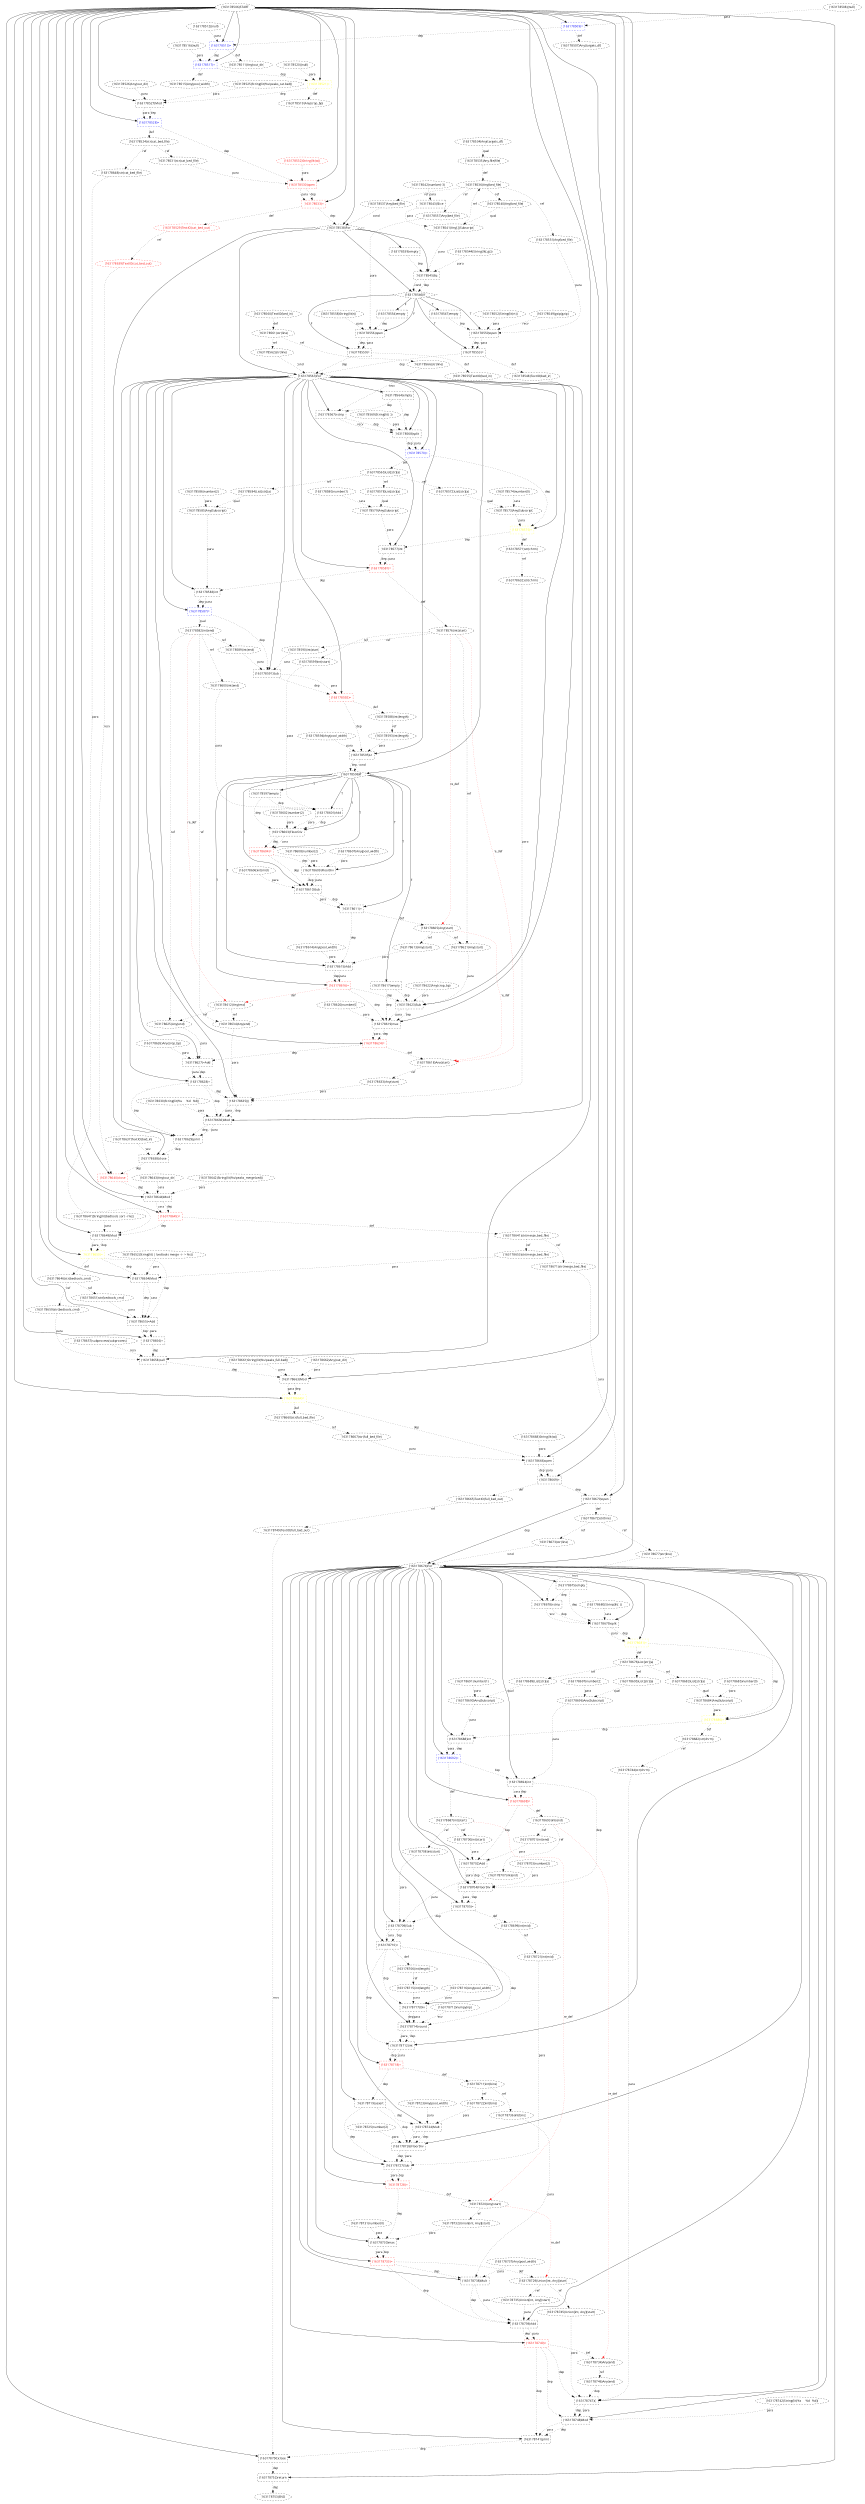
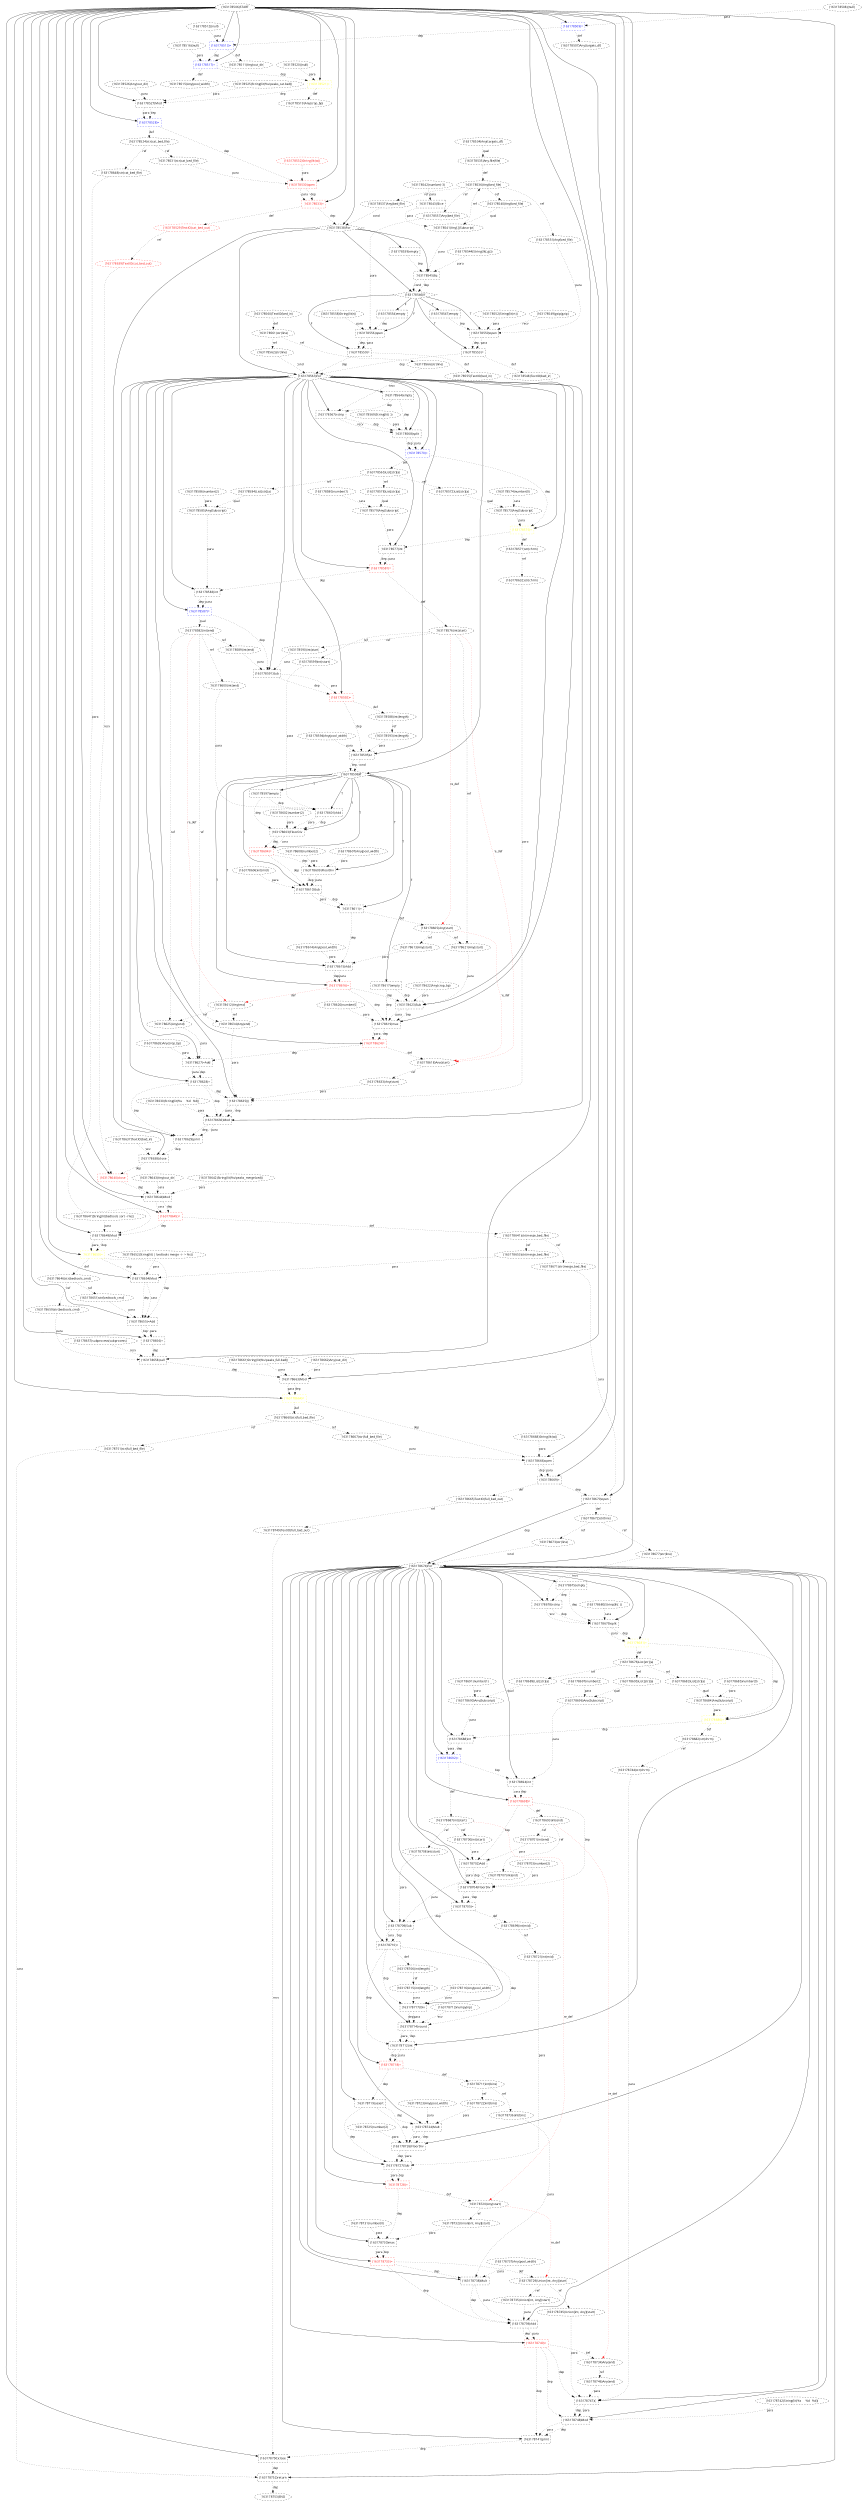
none -> (124, 1449)
(596, 1853) -> (585, 1862)
(597, 2391) -> (597, 2391)
